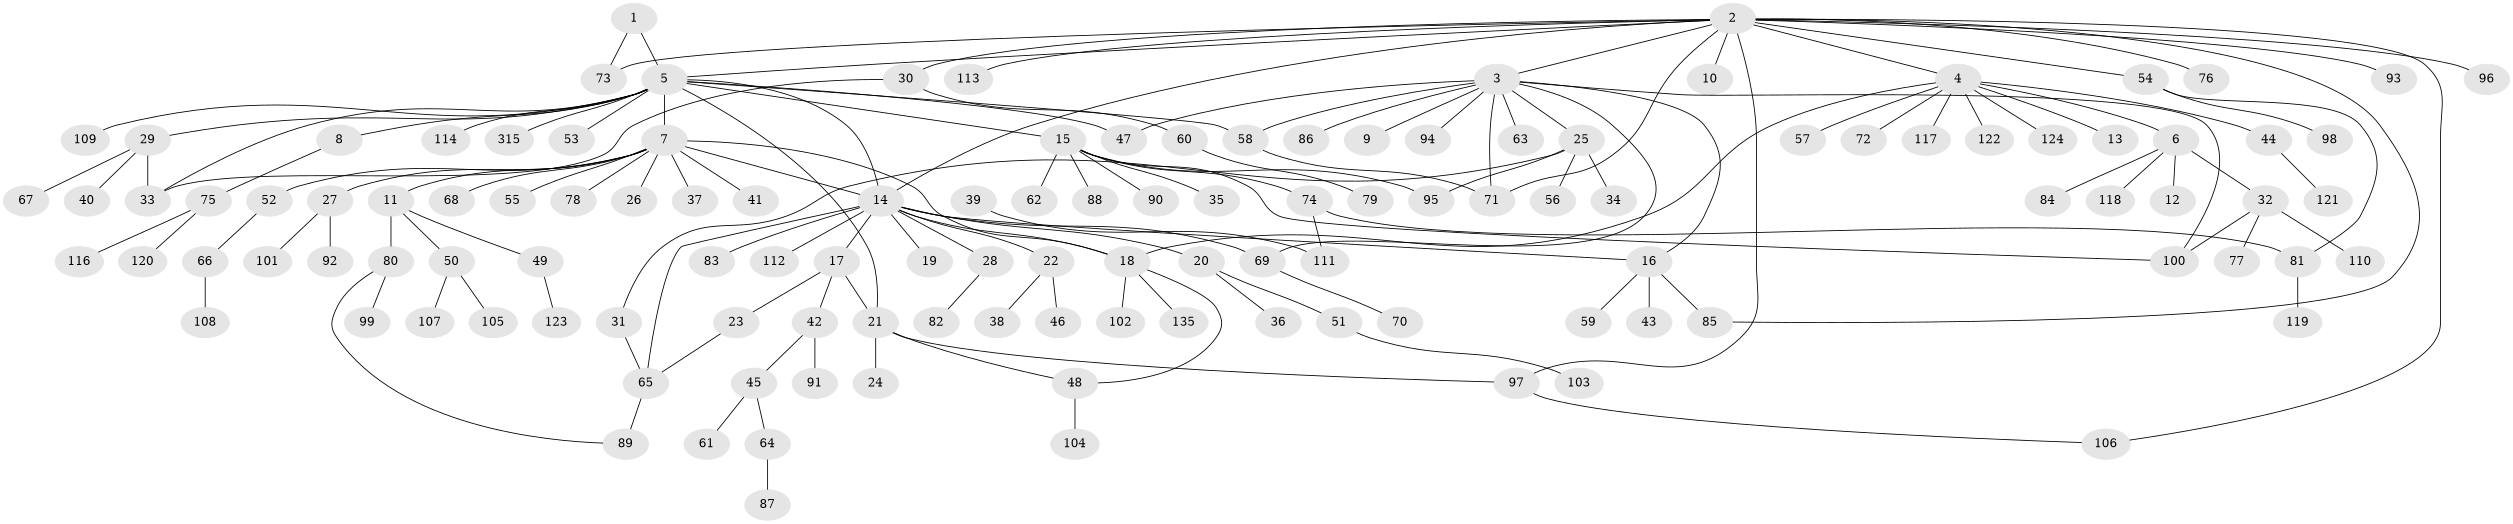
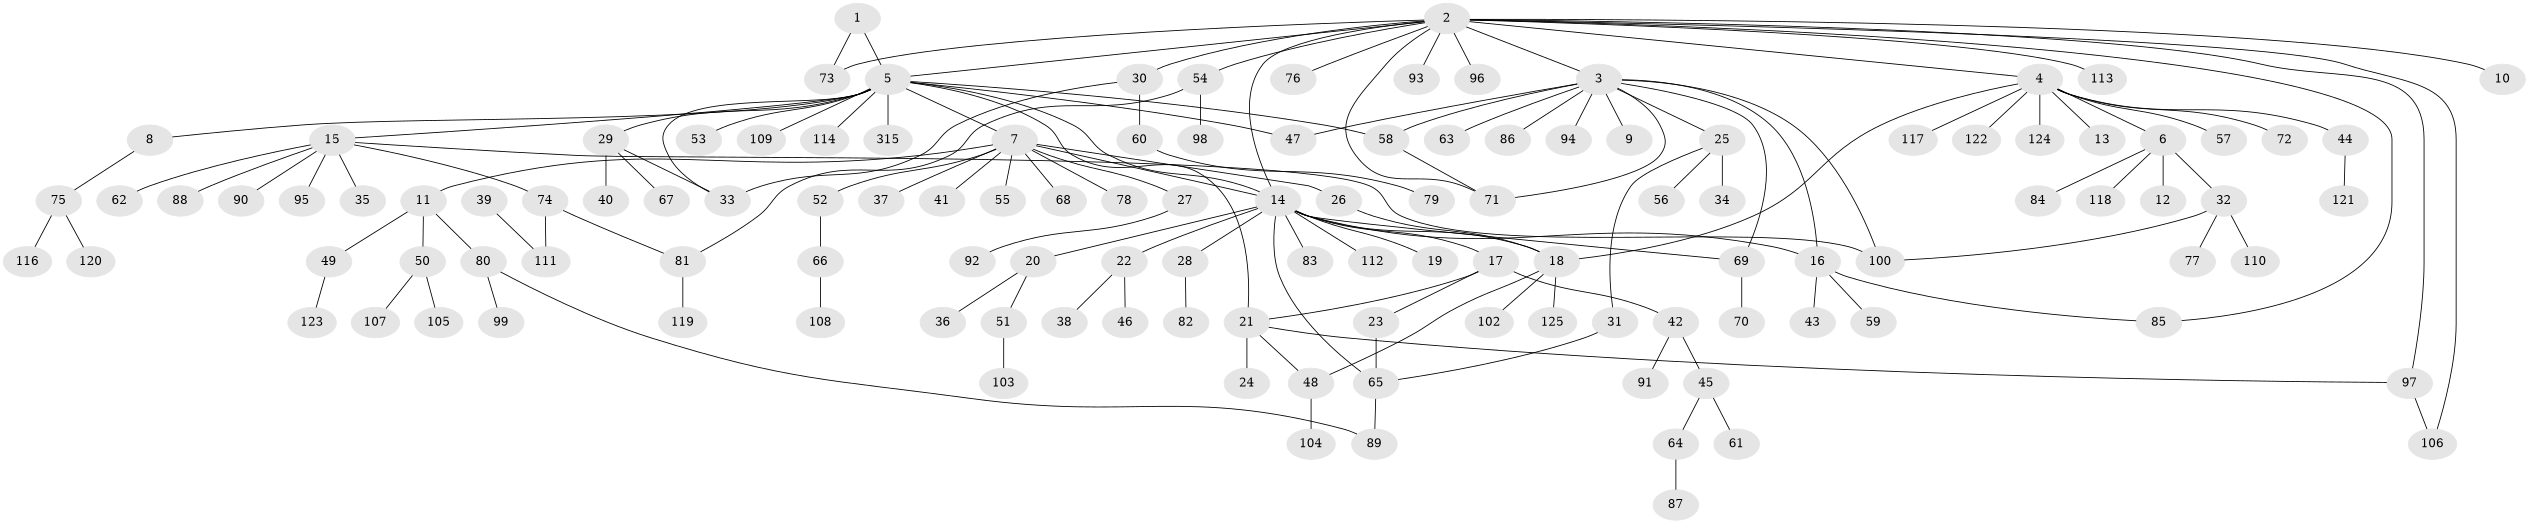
(1506, 171) -> none
(914, 188) -> (1449, 231)
(268, 262) -> none
(1184, 323) -> (1553, 323)
